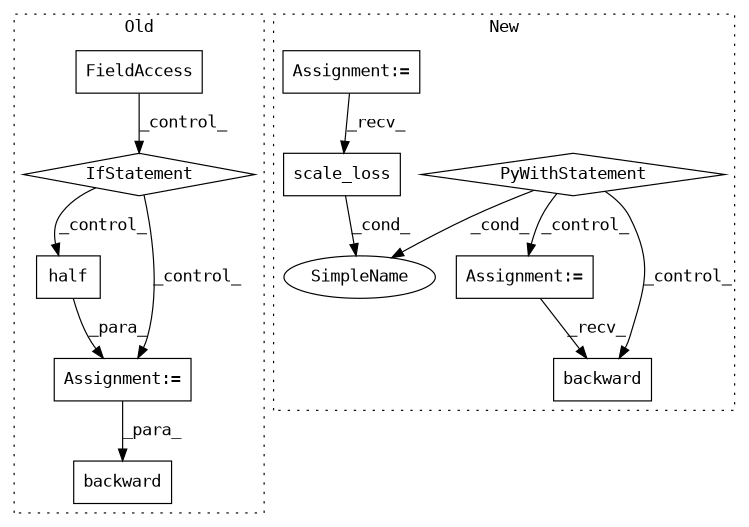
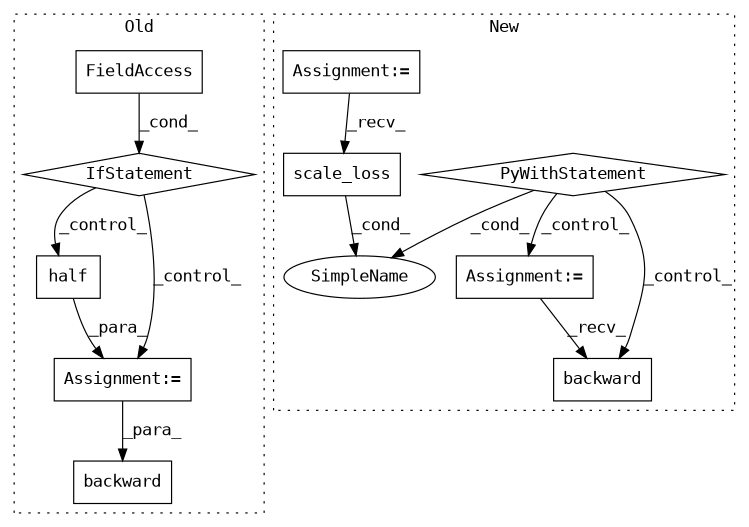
(183, 123) -> (169, 123)
